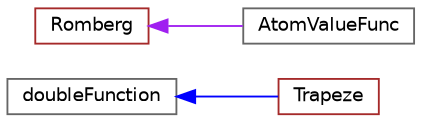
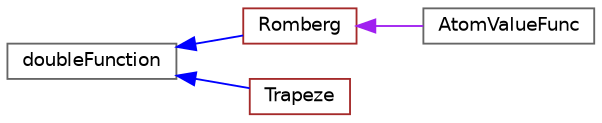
none -> (219, 40)
